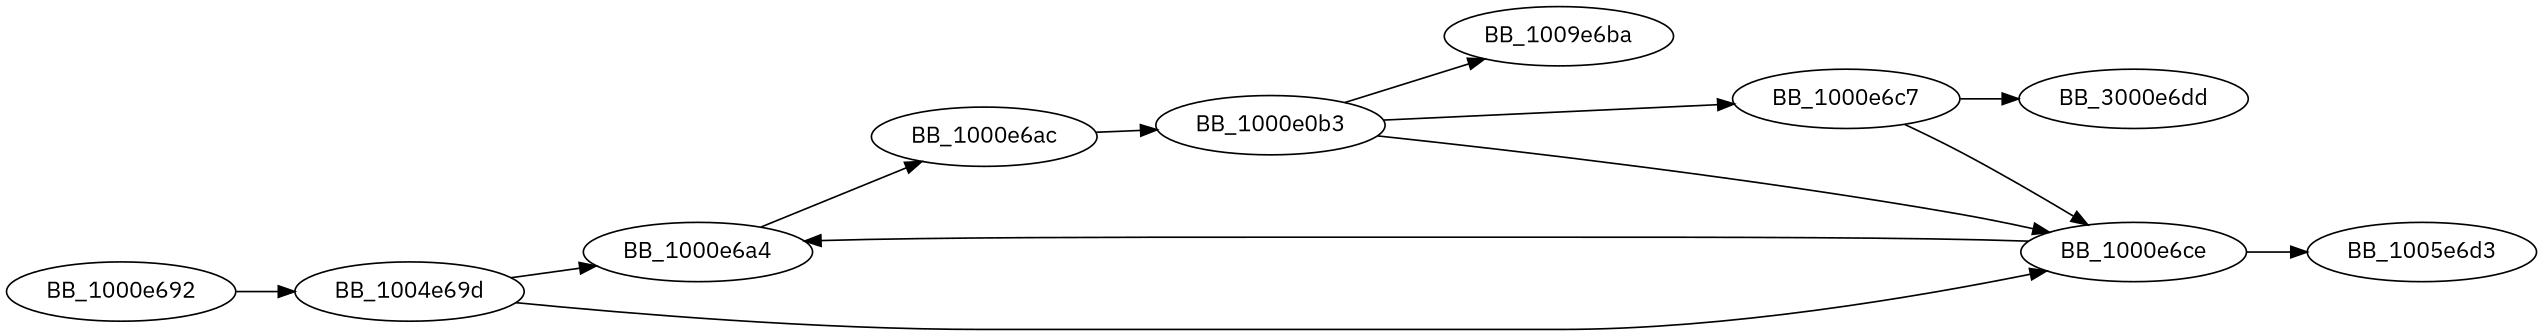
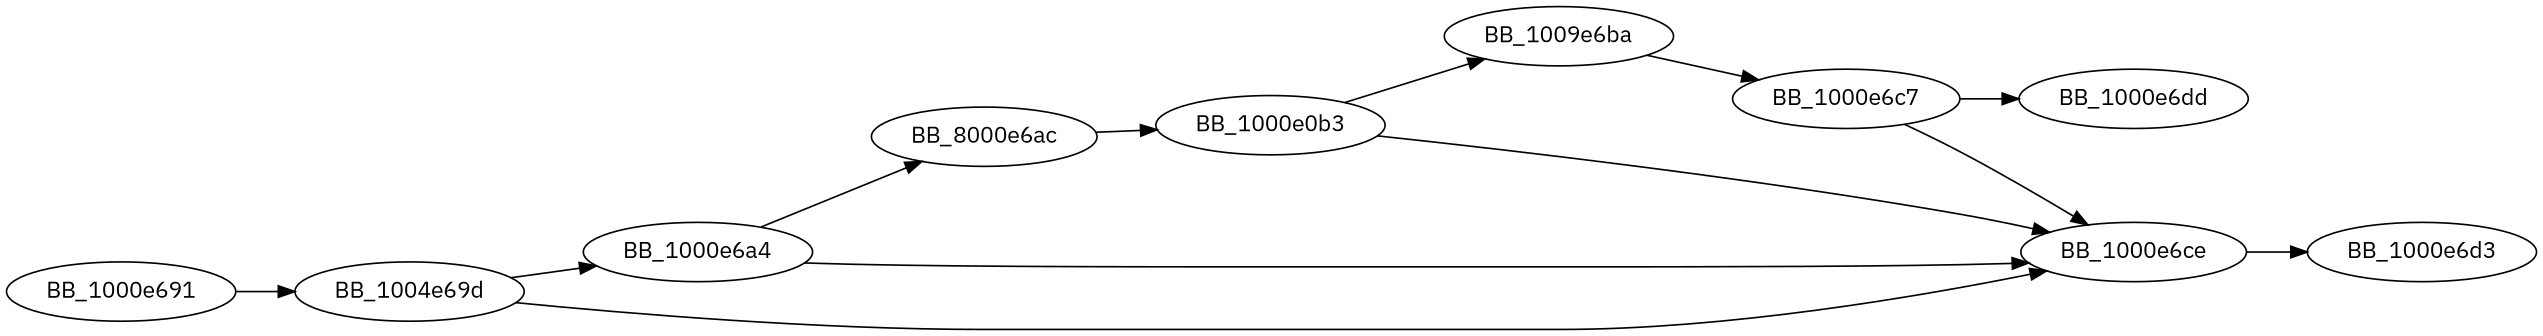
(2134, 99) -> (2134, 99)
(1551, 112) -> (1695, 66)
(984, 137) -> (984, 137)
(1425, 237) -> (1408, 267)
(2422, 252) -> (2422, 252)
(121, 292) -> (121, 292)
